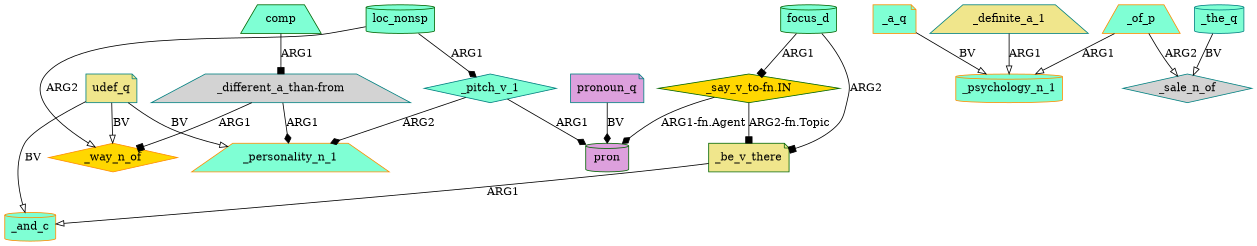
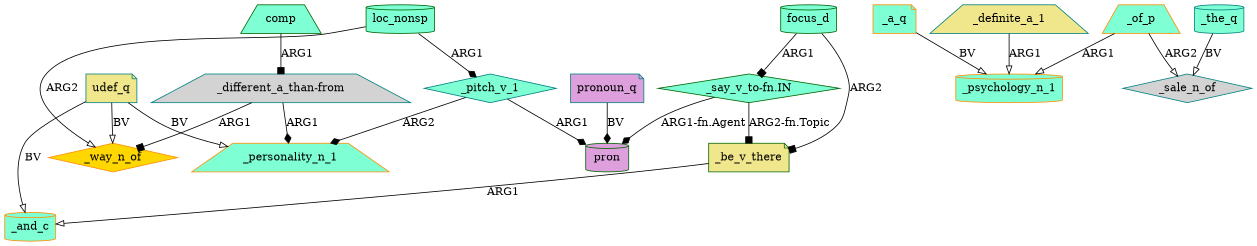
(749, 88) -> (749, 88)
